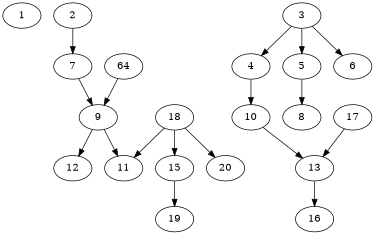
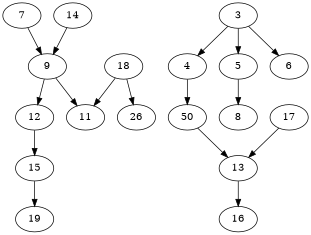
(22, 16) -> none
(73, 16) -> none
(124, 66) -> (73, 16)
(251, 117) -> (187, 117)
(175, 139) -> (35, 139)
(226, 168) -> (136, 117)
